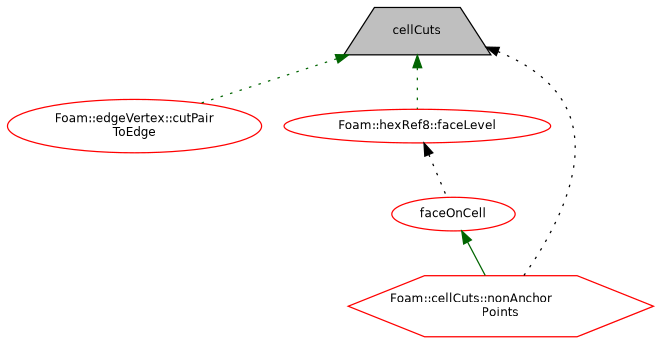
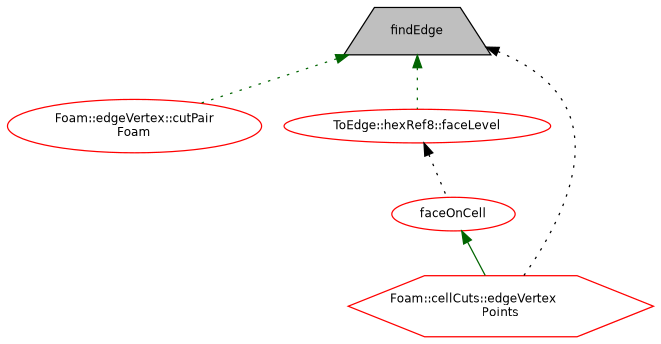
(417, 31) -> (417, 31)
(135, 126) -> (135, 126)
(417, 126) -> (417, 126)
(501, 306) -> (501, 306)
